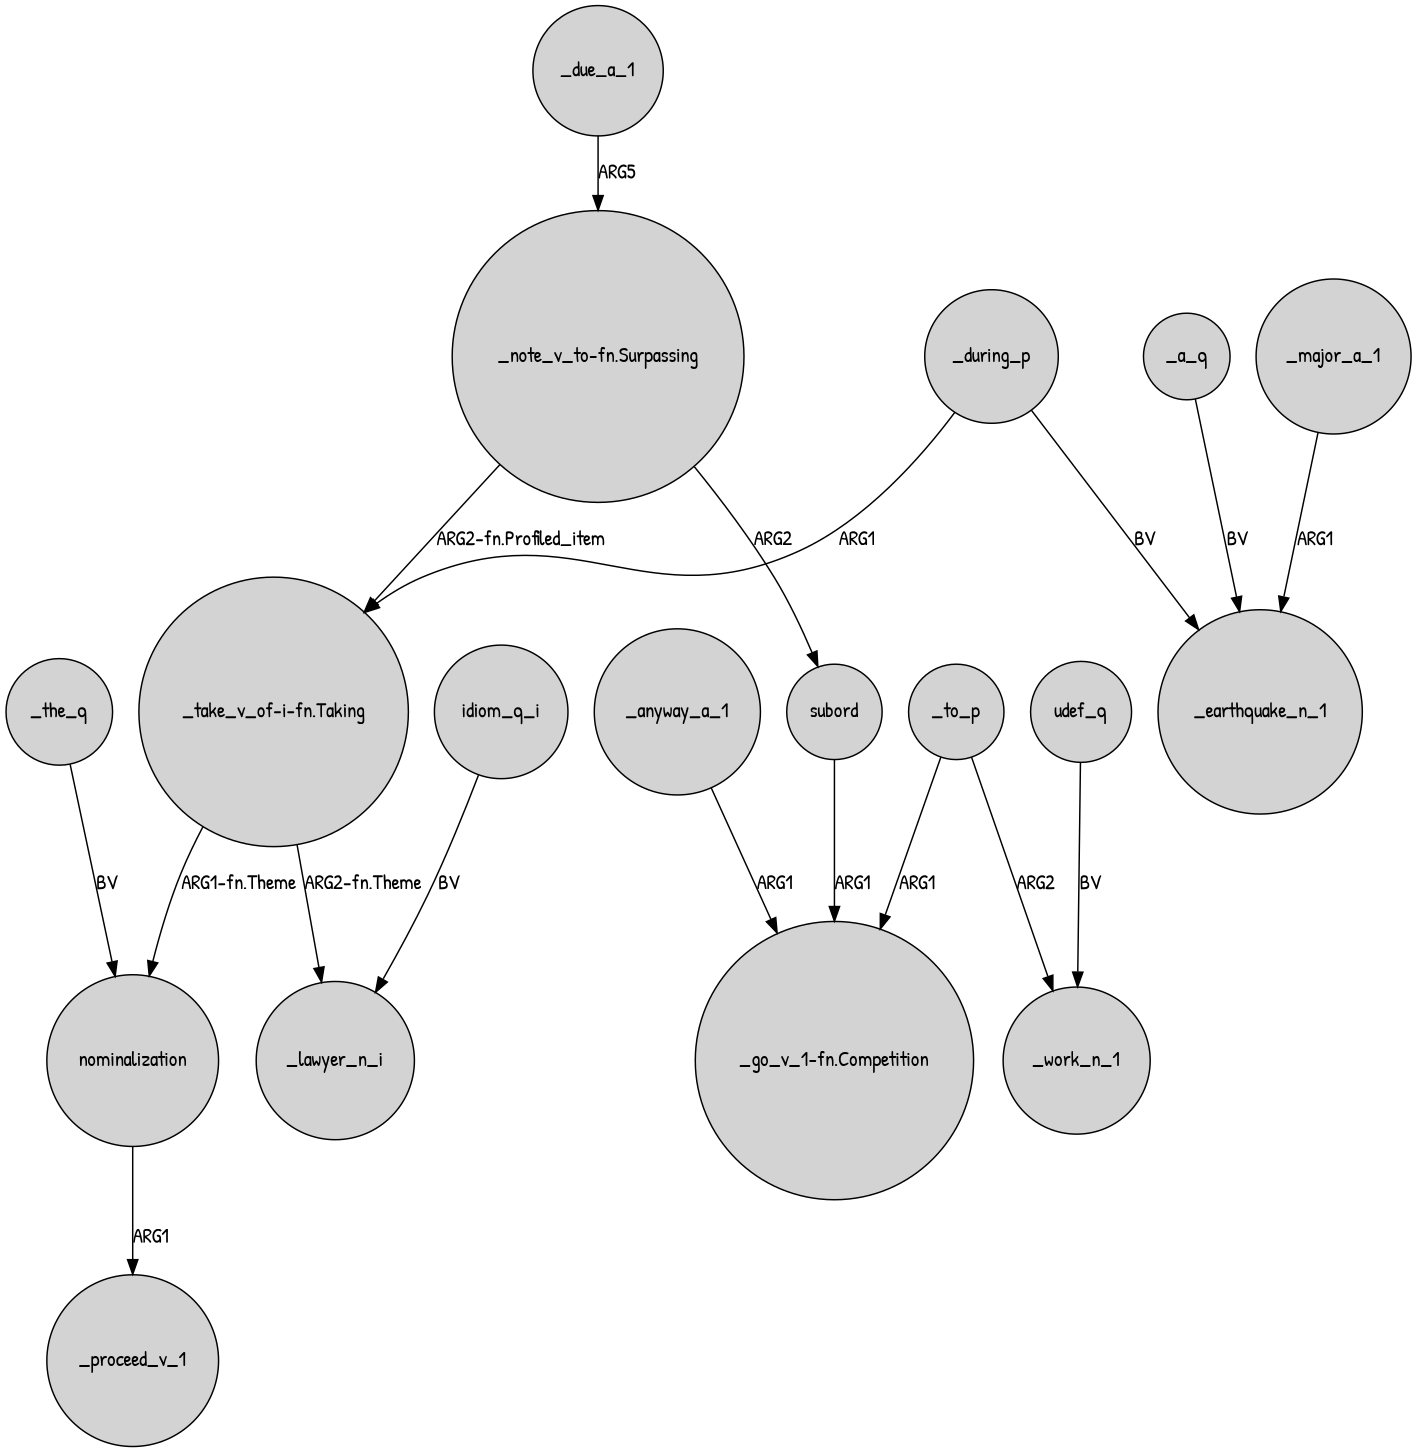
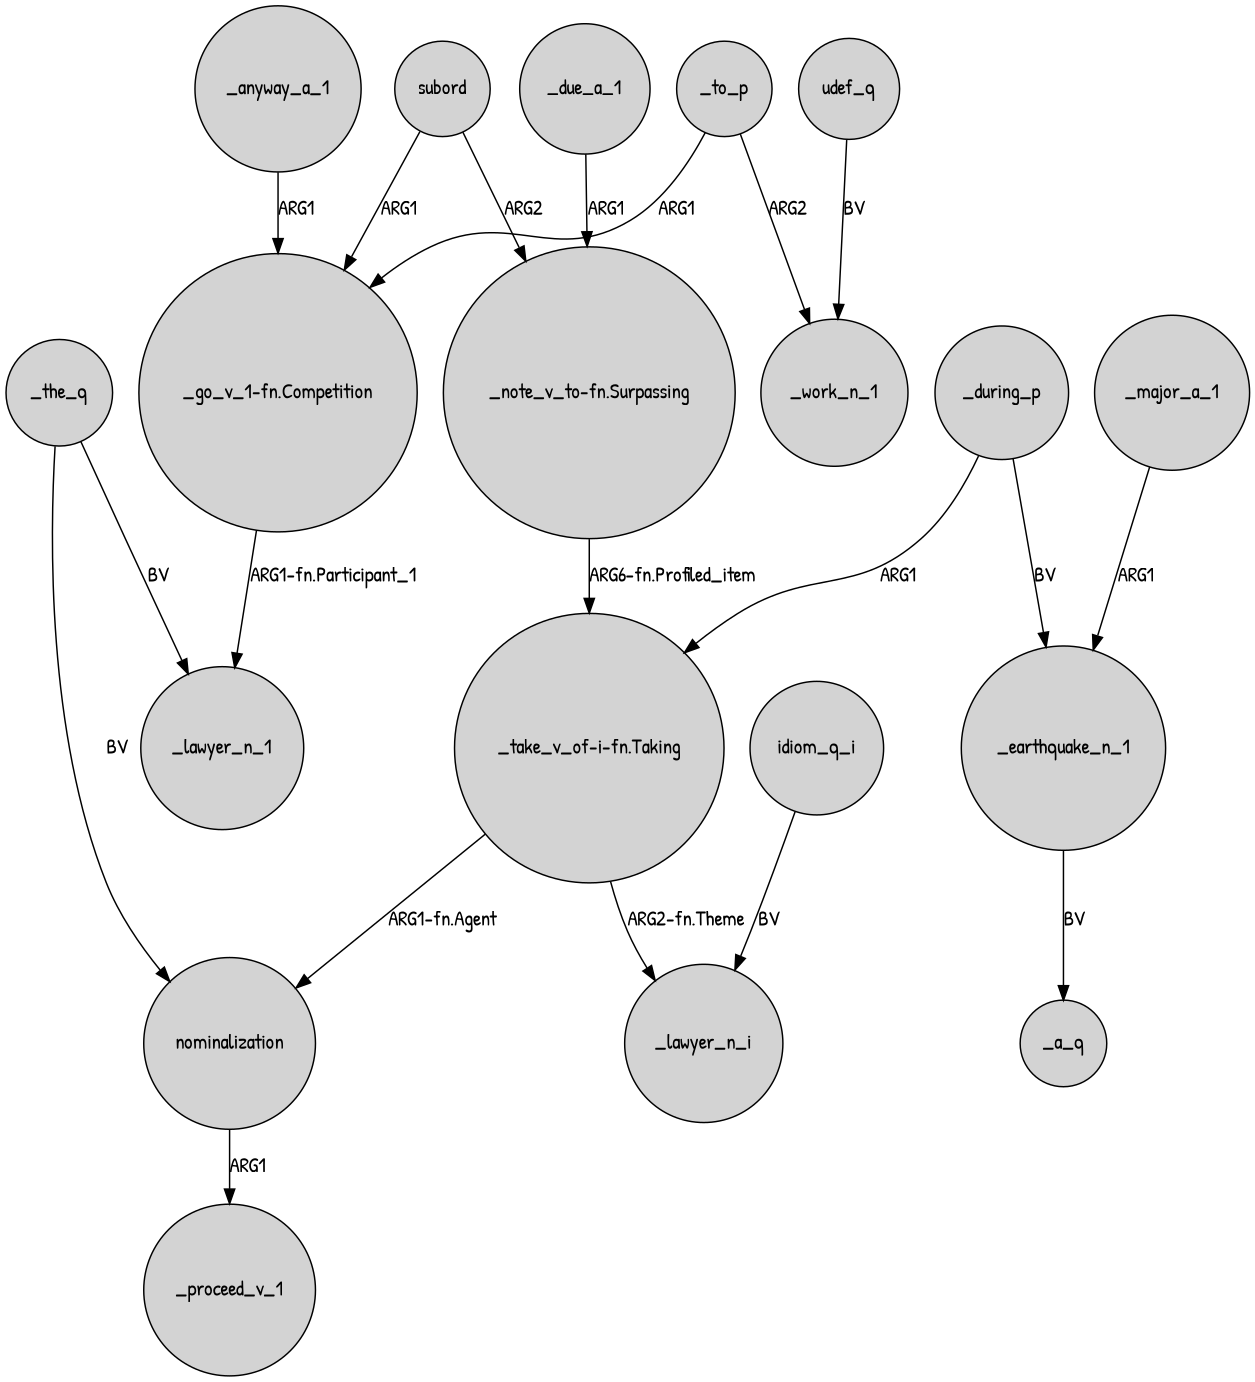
(617, 173) -> (606, 209)
(1216, 498) -> (1063, 918)
(521, 540) -> (673, 576)
(757, 551) -> (491, 190)
none -> (222, 748)
(239, 884) -> (442, 920)
